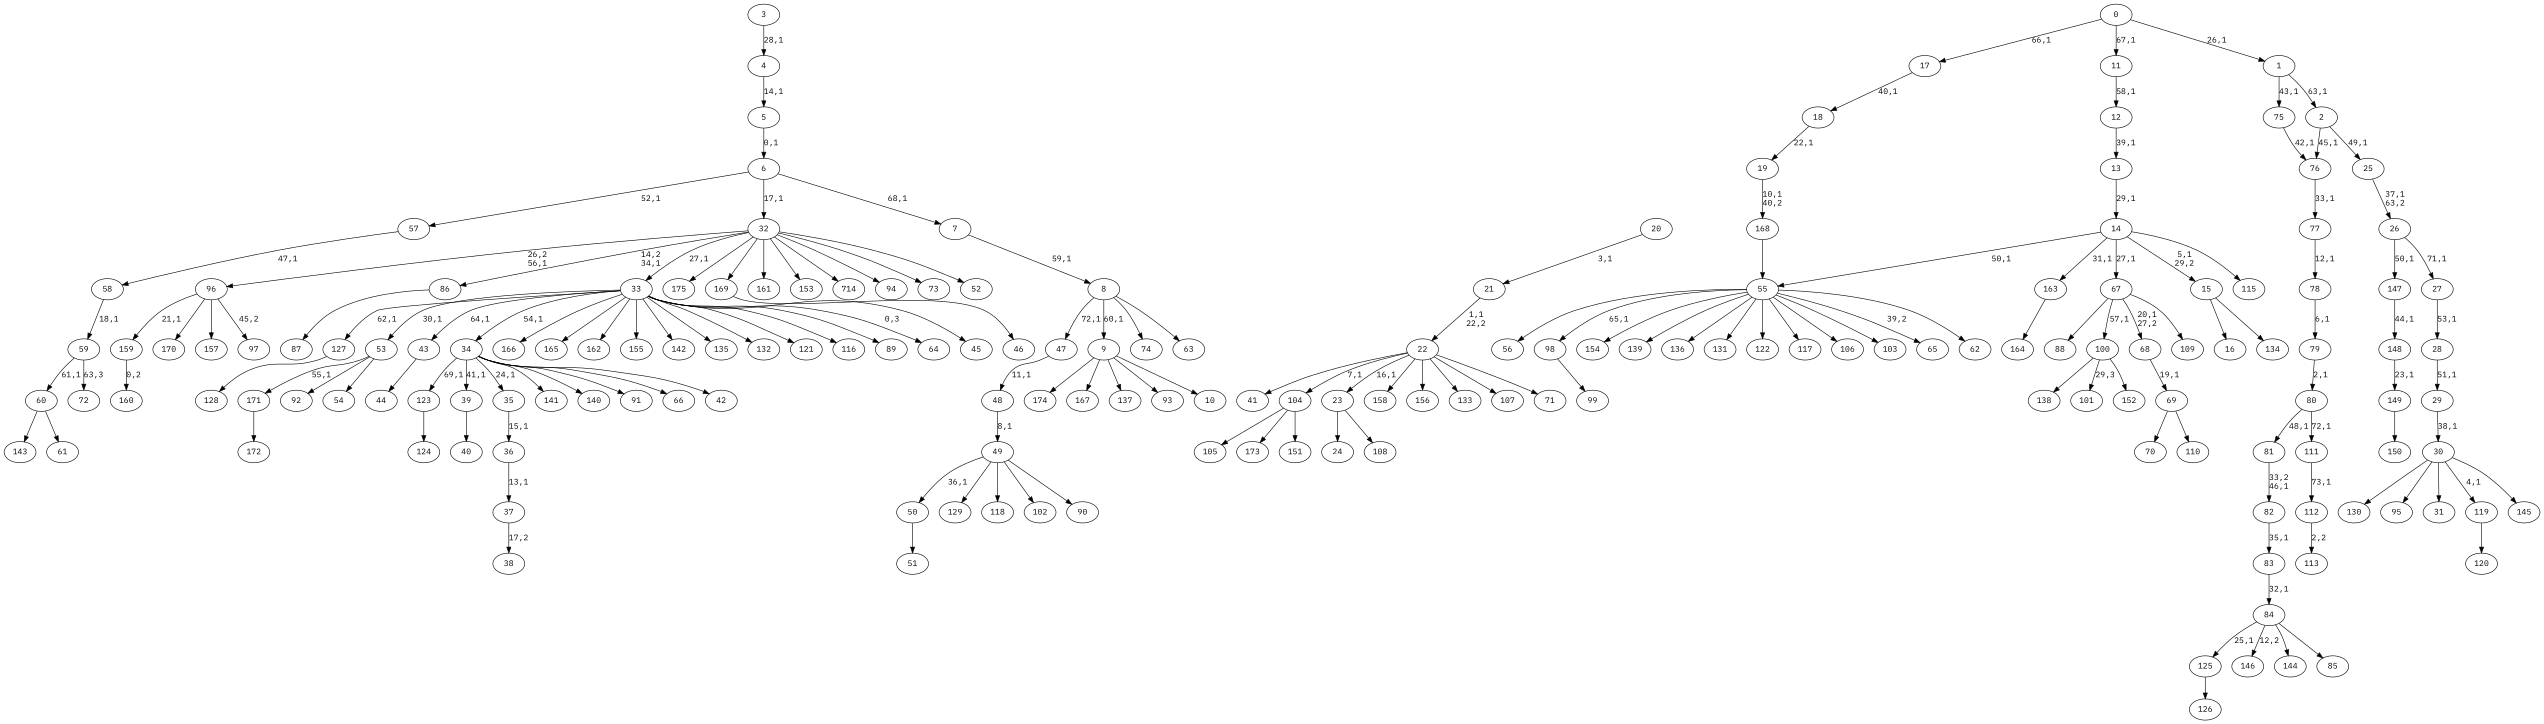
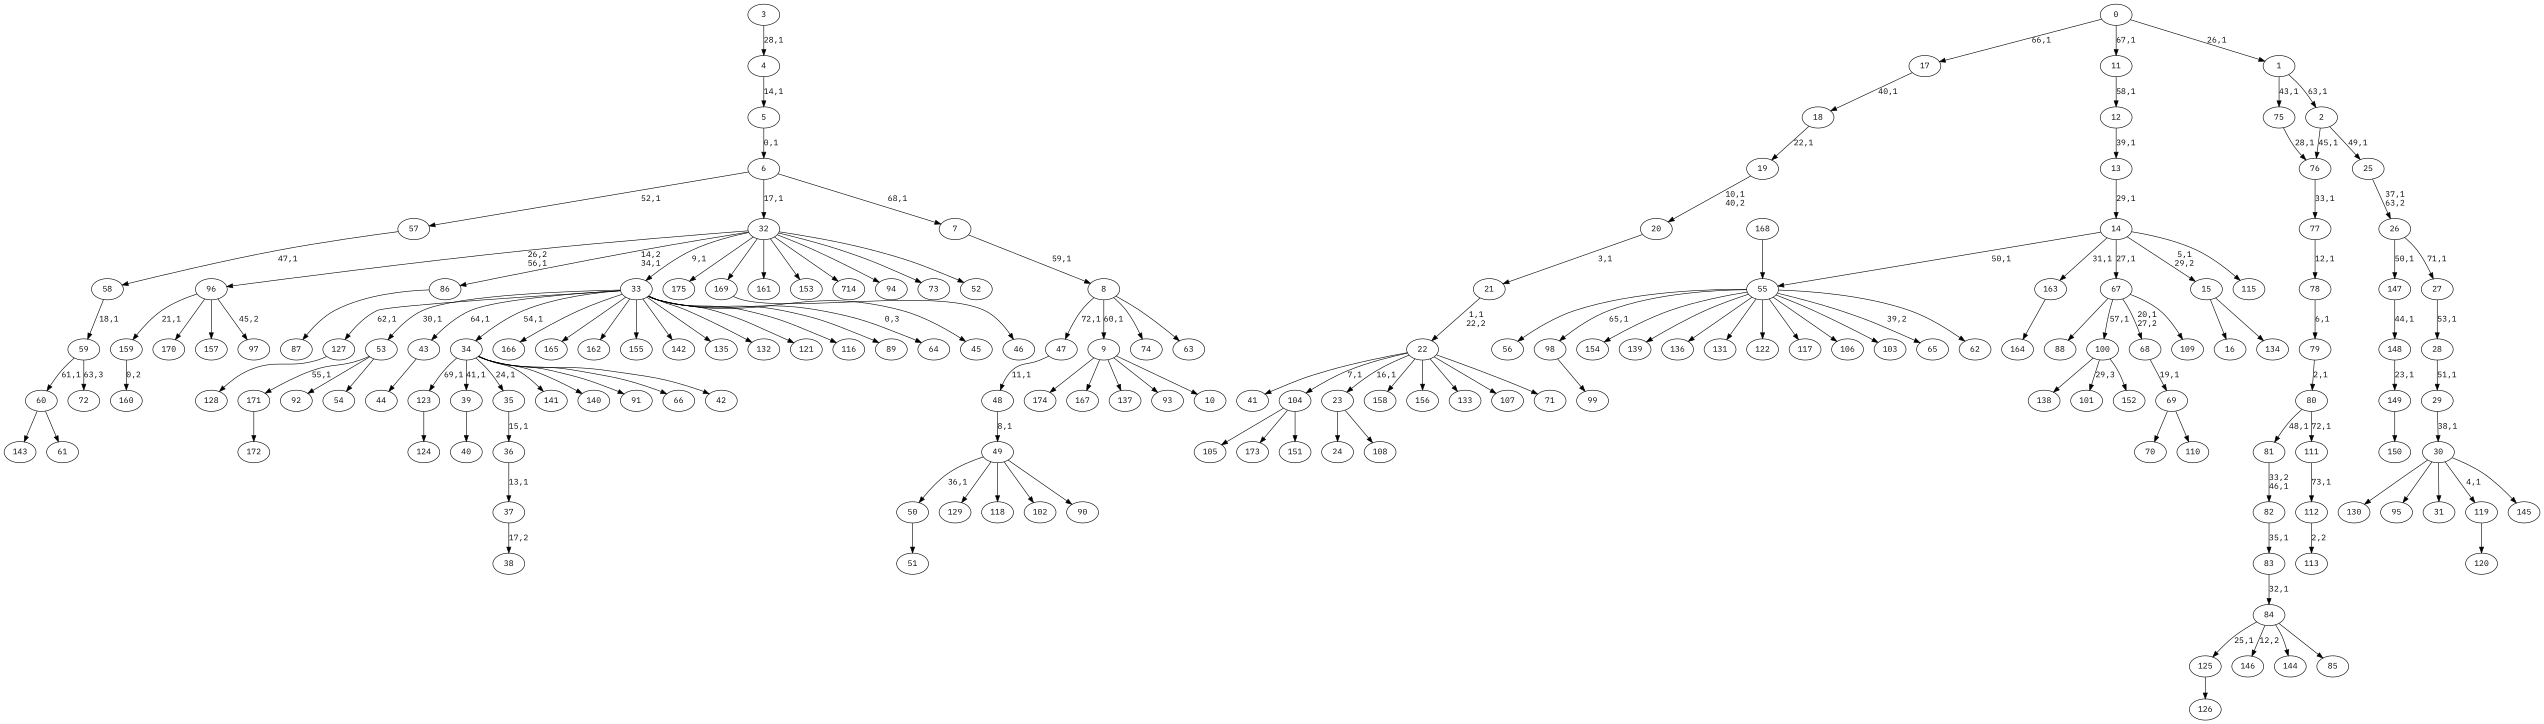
(2305, 143) -> (2305, 143)
(1763, 196) -> (1712, 197)
(699, 259) -> (699, 259)
